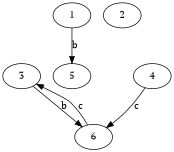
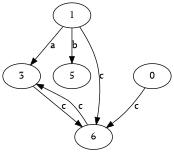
(122, 15) -> none
none -> (49, 43)
none -> (98, 70)
(152, 76) -> (152, 76)
(64, 107) -> (64, 107)
